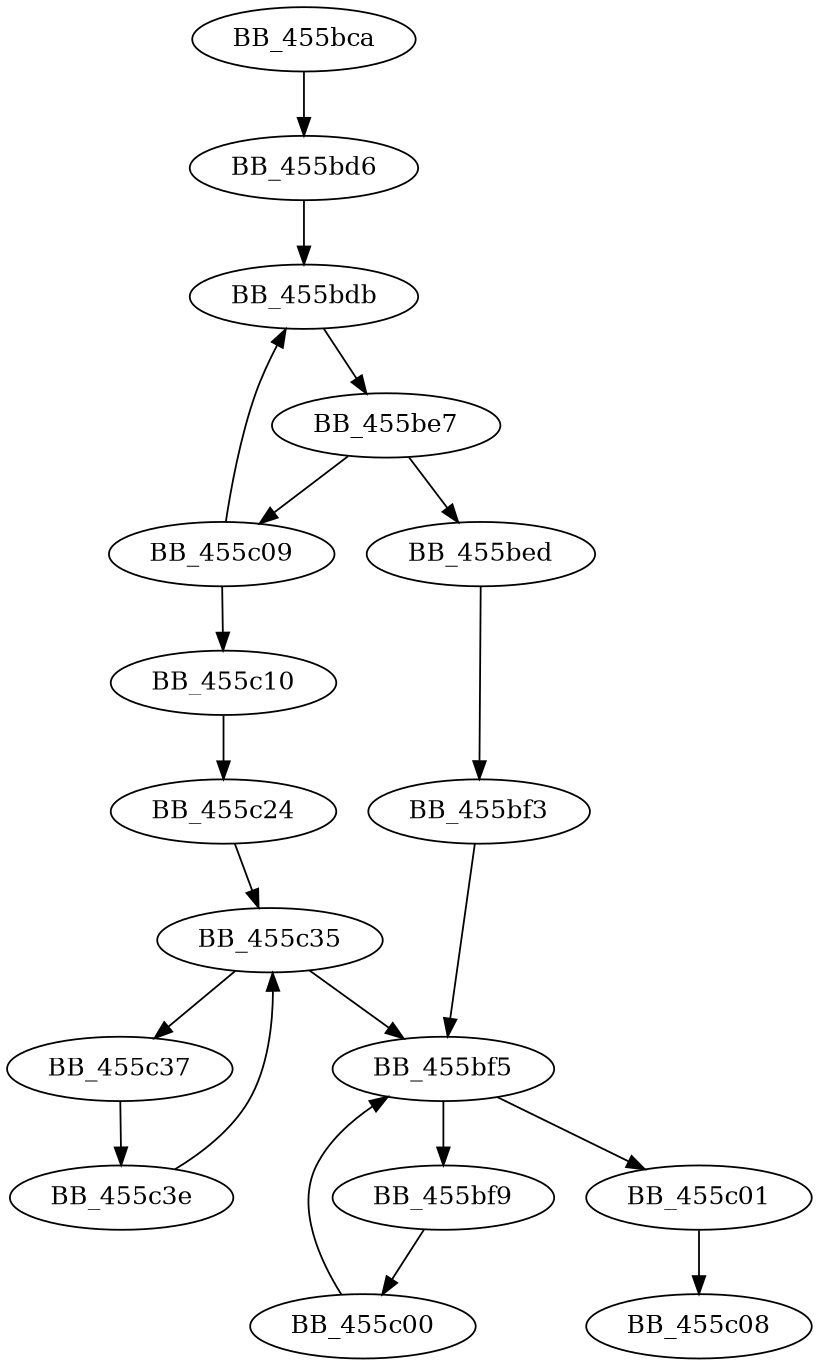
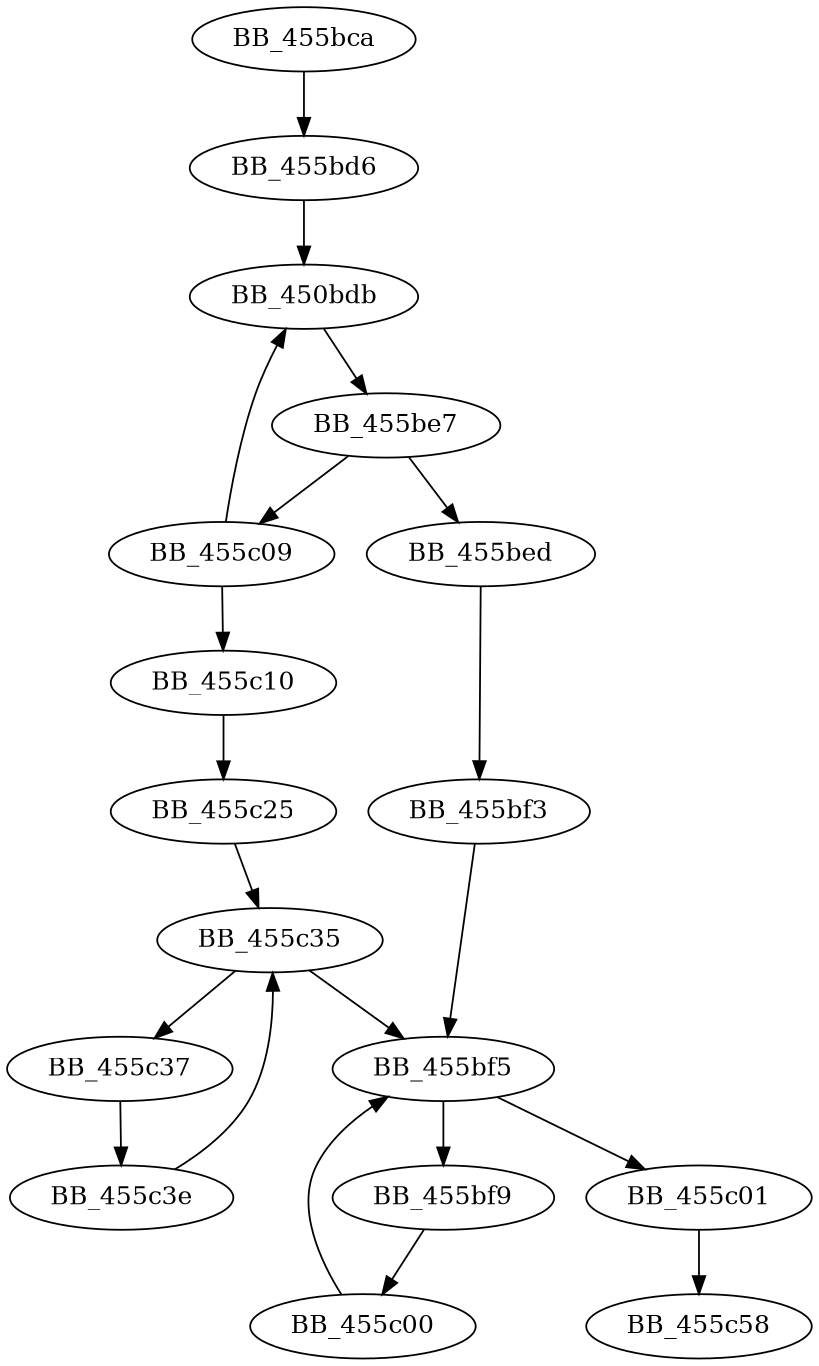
(304, 297) -> (304, 297)
(224, 812) -> (224, 812)
(699, 1326) -> (699, 1326)
